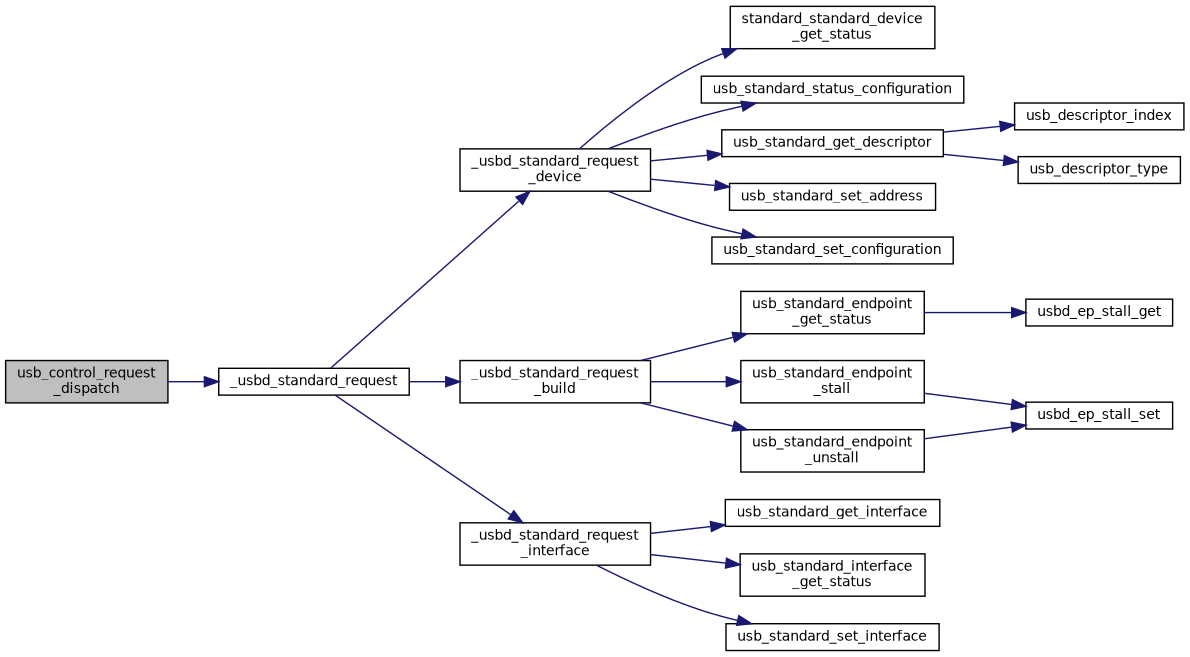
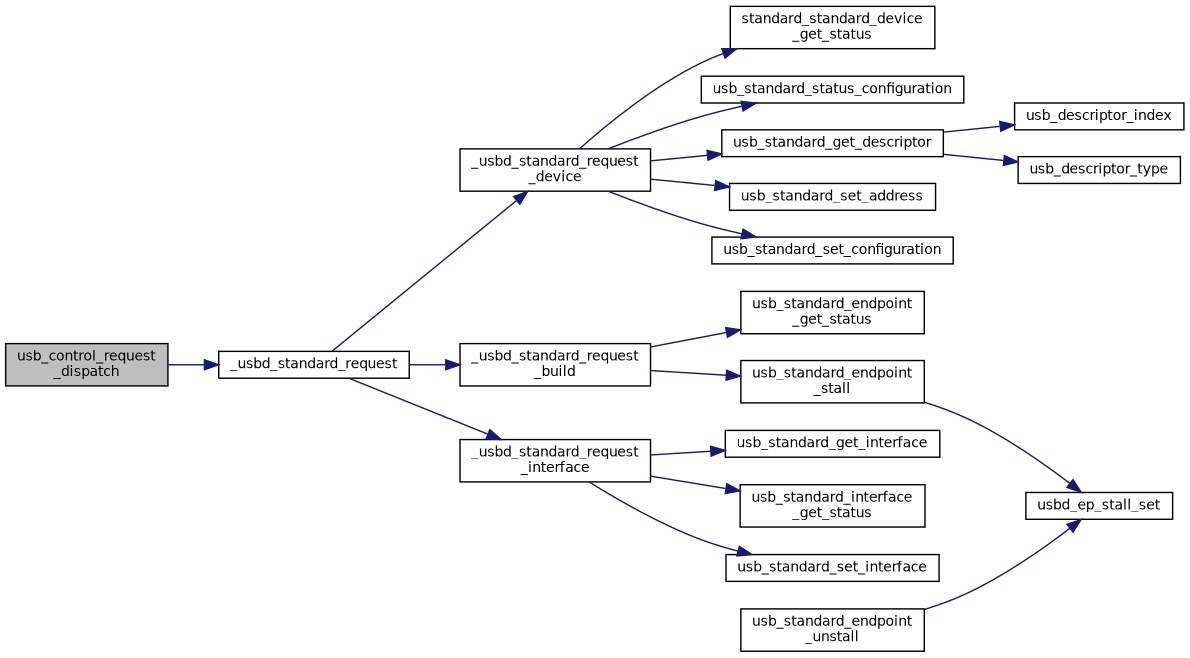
(1099, 313) -> none
(687, 415) -> none
